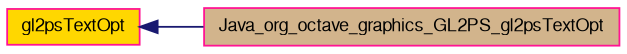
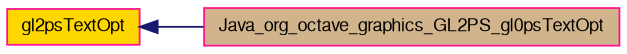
(412, 27) -> (412, 27)
